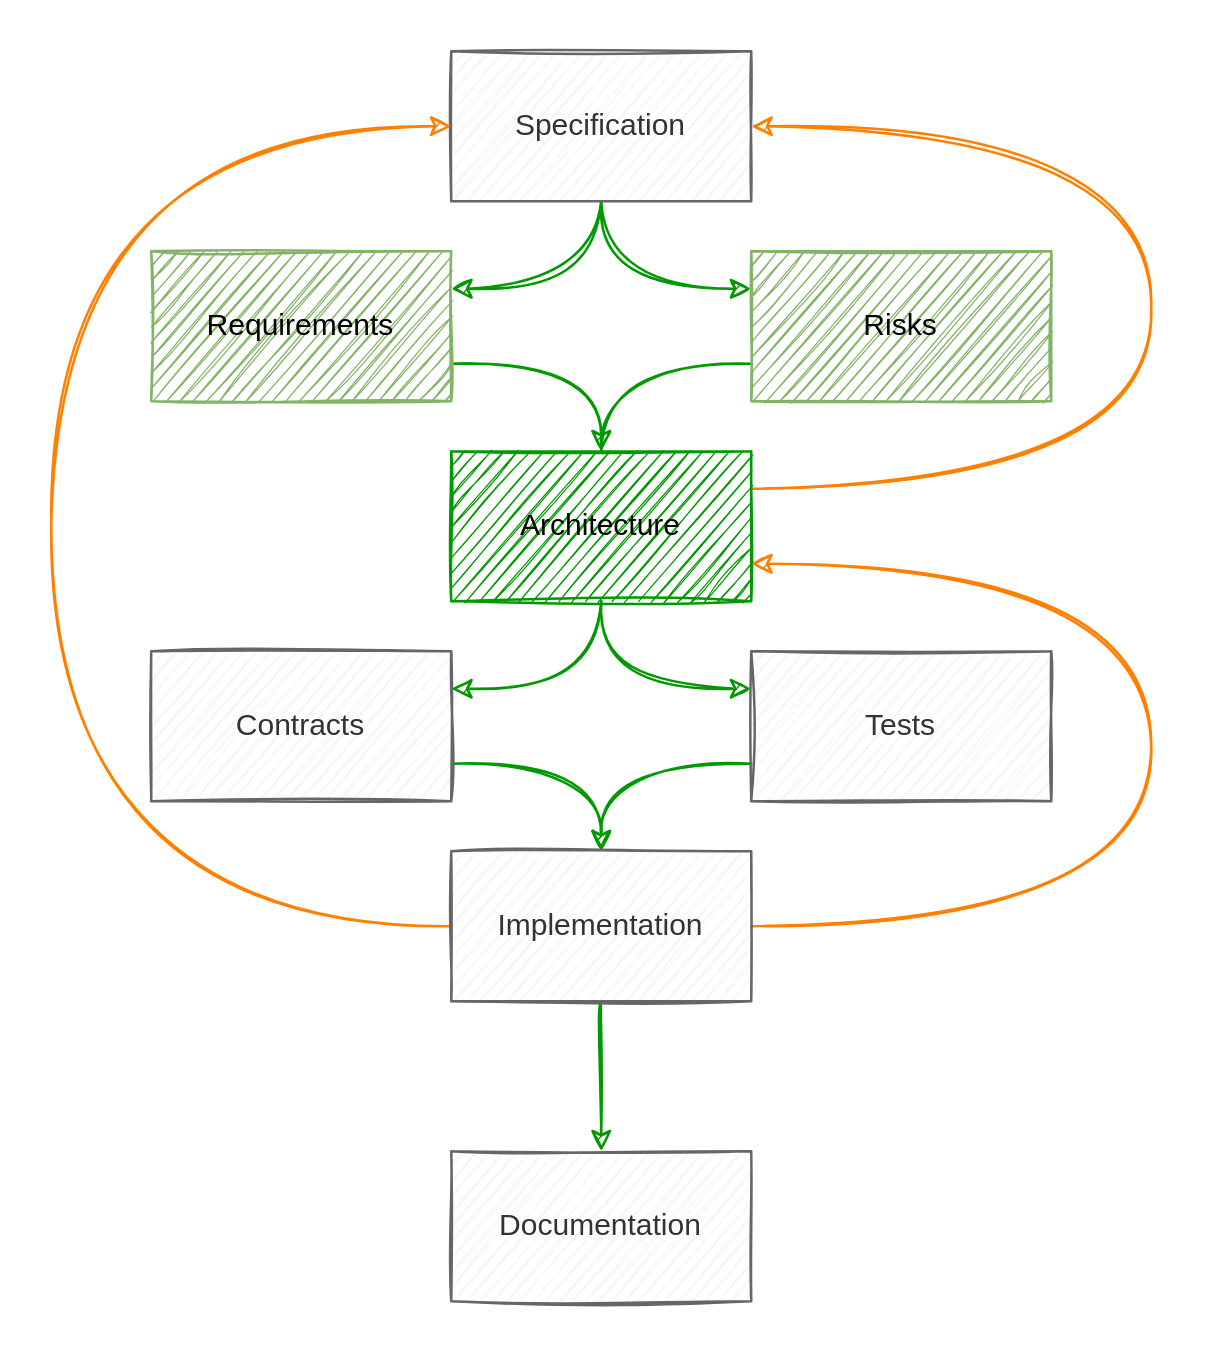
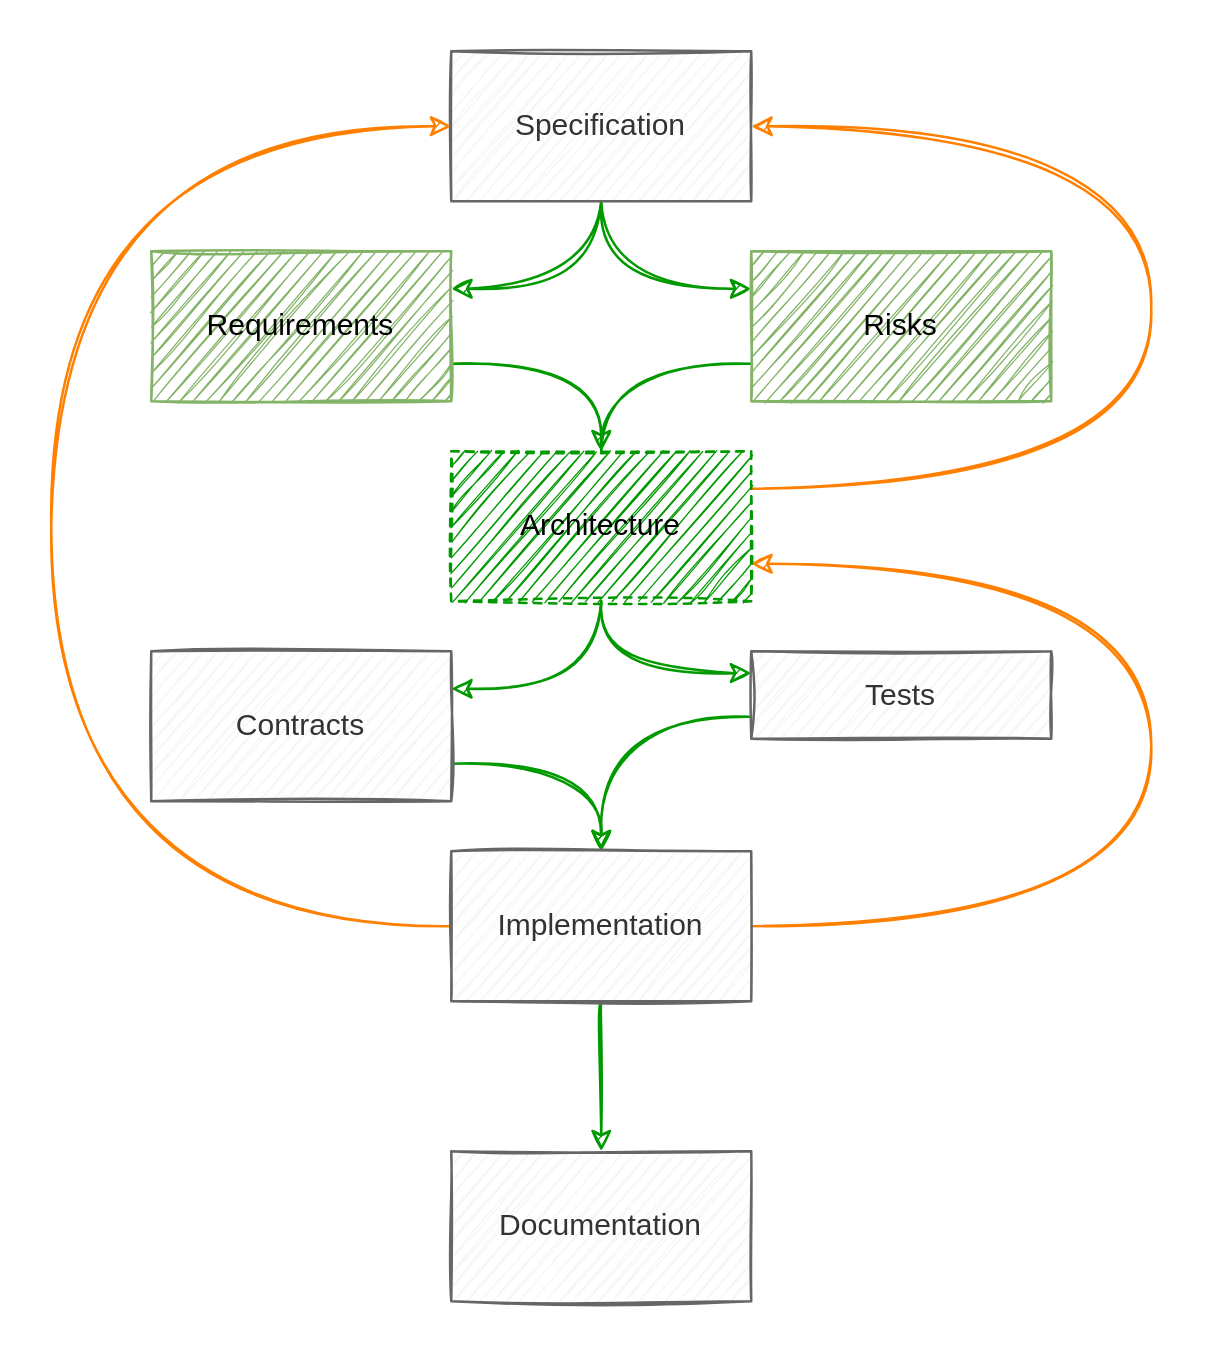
(601, 526) -> (601, 526)
(901, 726) -> (901, 695)
